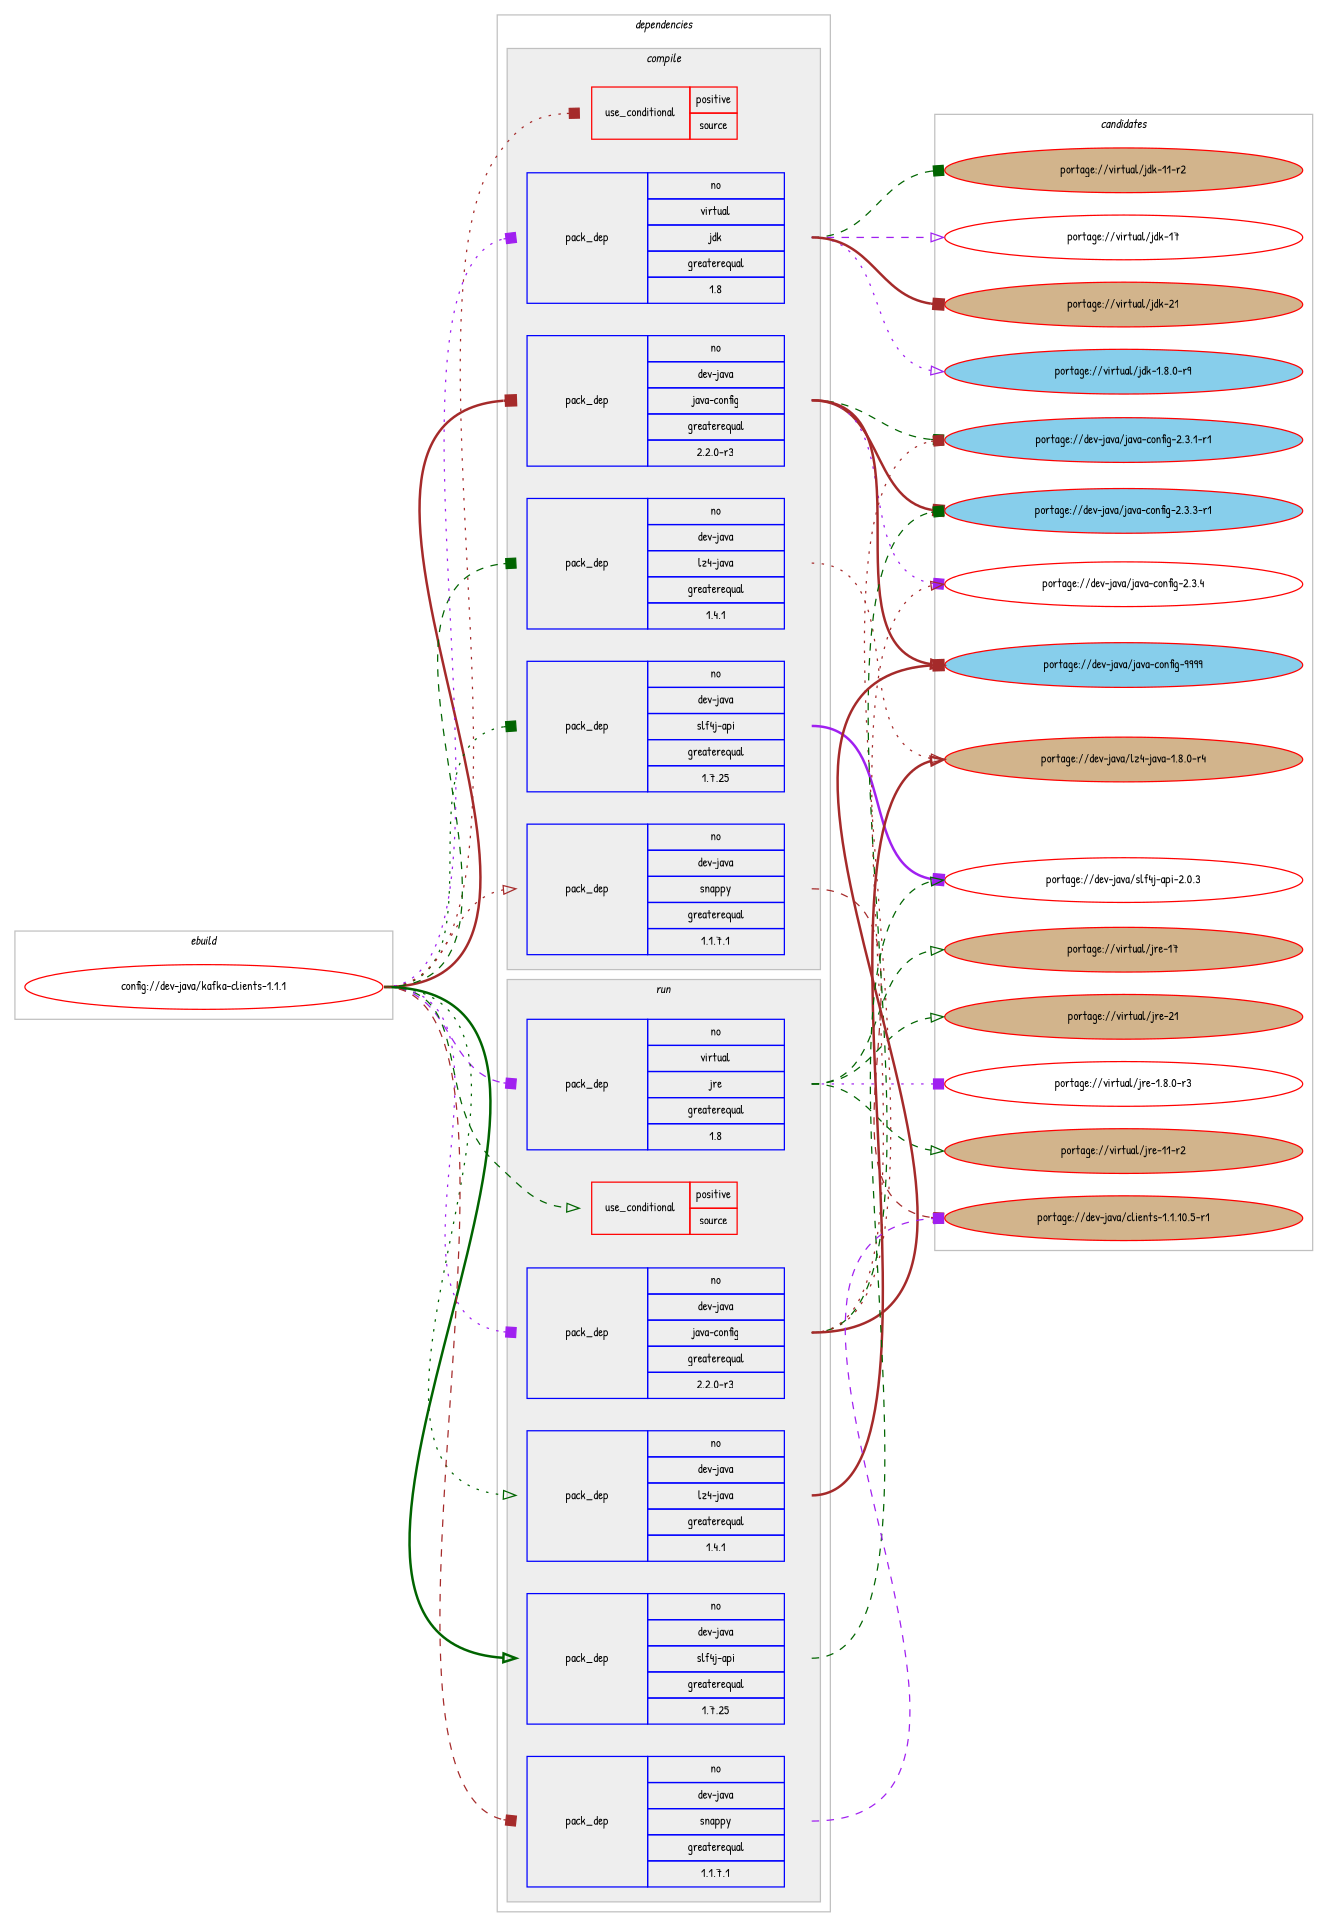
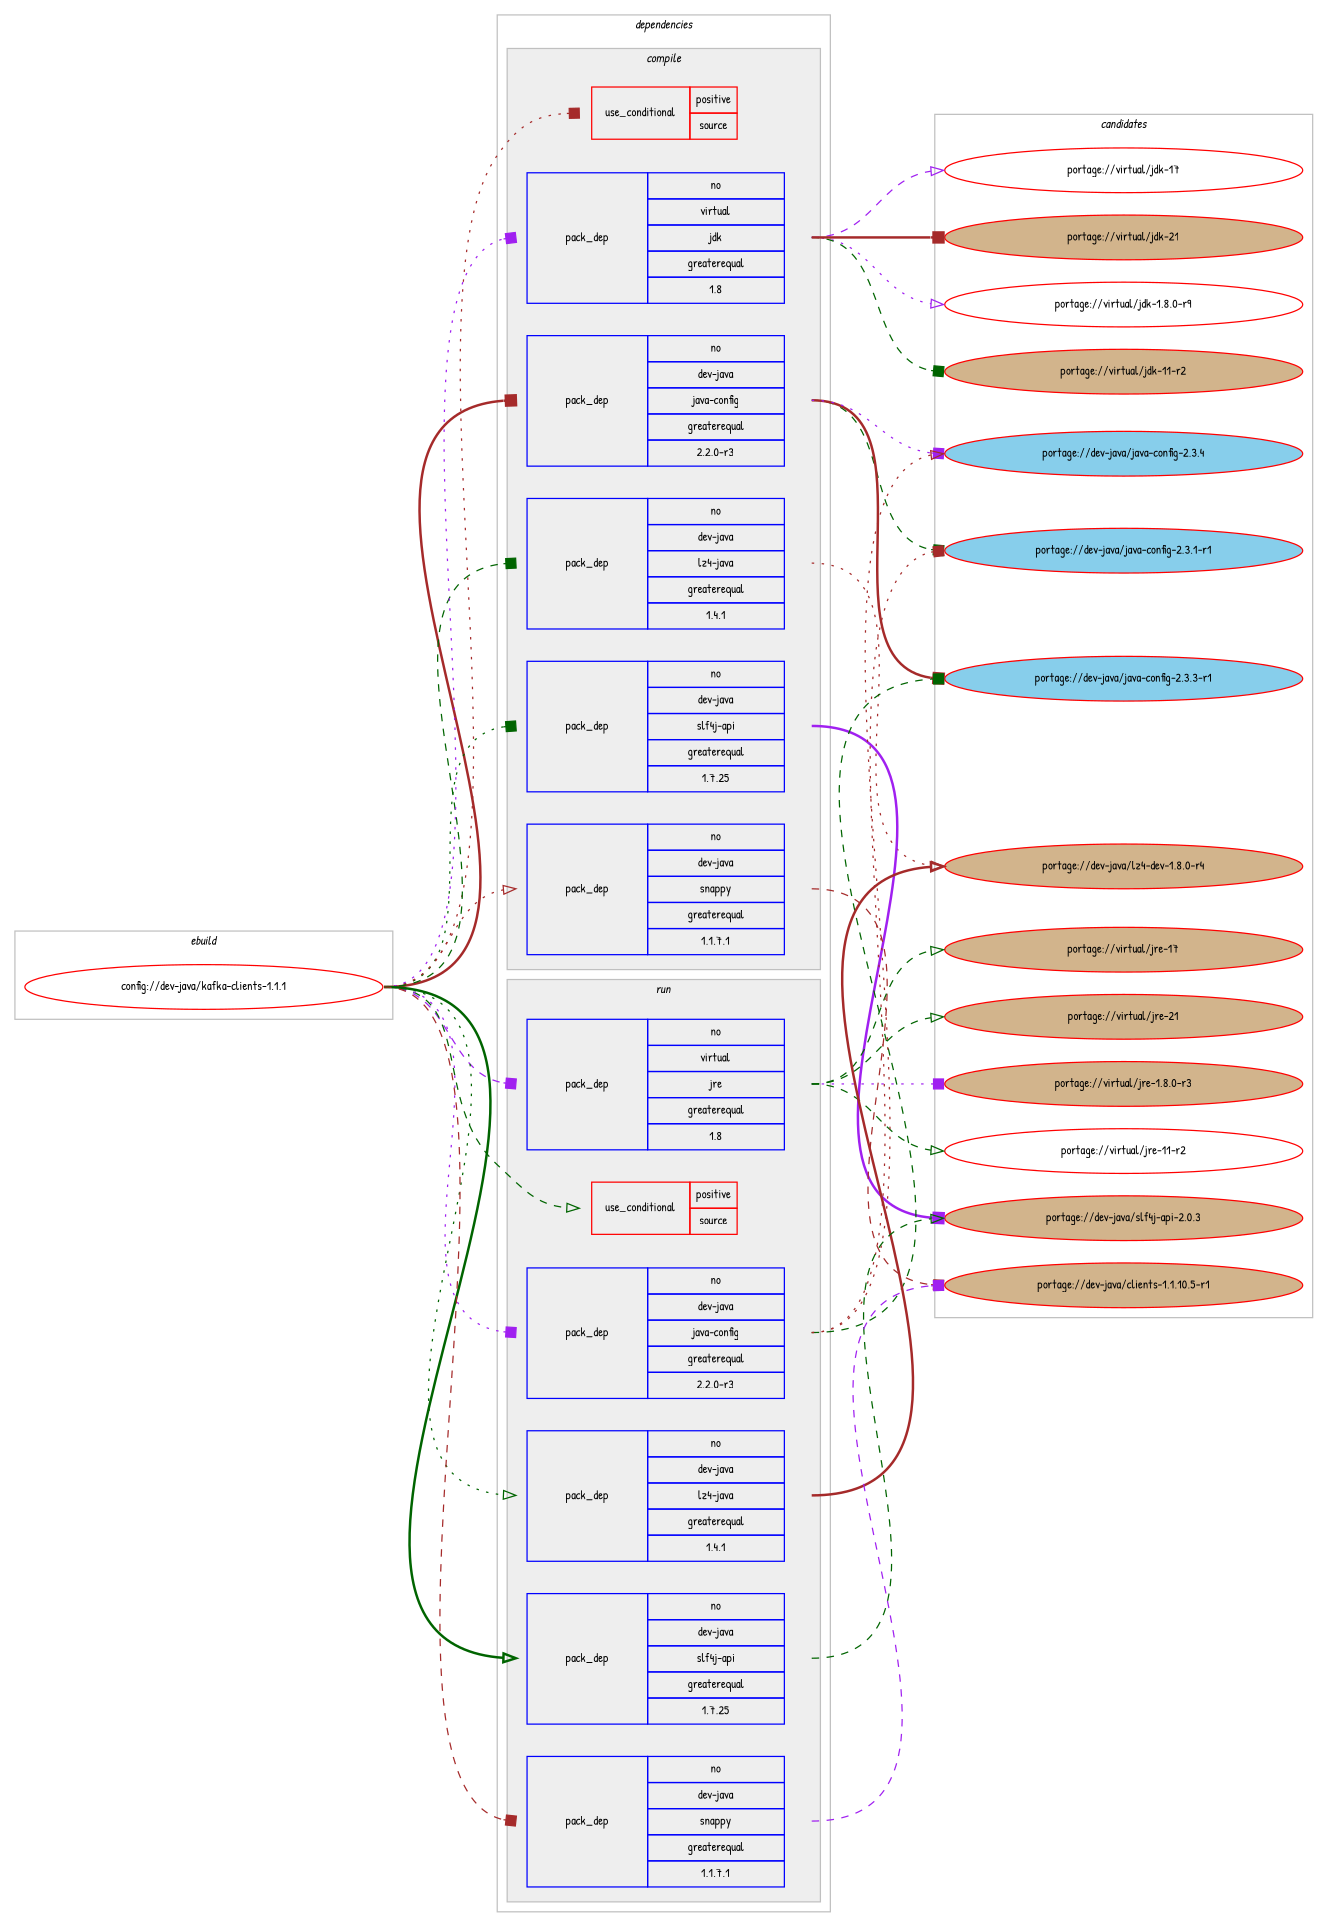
(1124, 372) -> (1124, 305)
(1124, 584) -> (1124, 454)
(1124, 665) -> none
(1124, 760) -> (1124, 866)
(1124, 880) -> (1124, 1218)
(1124, 1084) -> (1124, 1084)
(1124, 1151) -> (1124, 1151)
